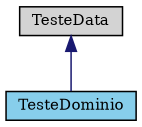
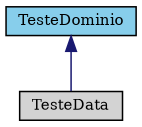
(71, 71) -> (71, 71)
